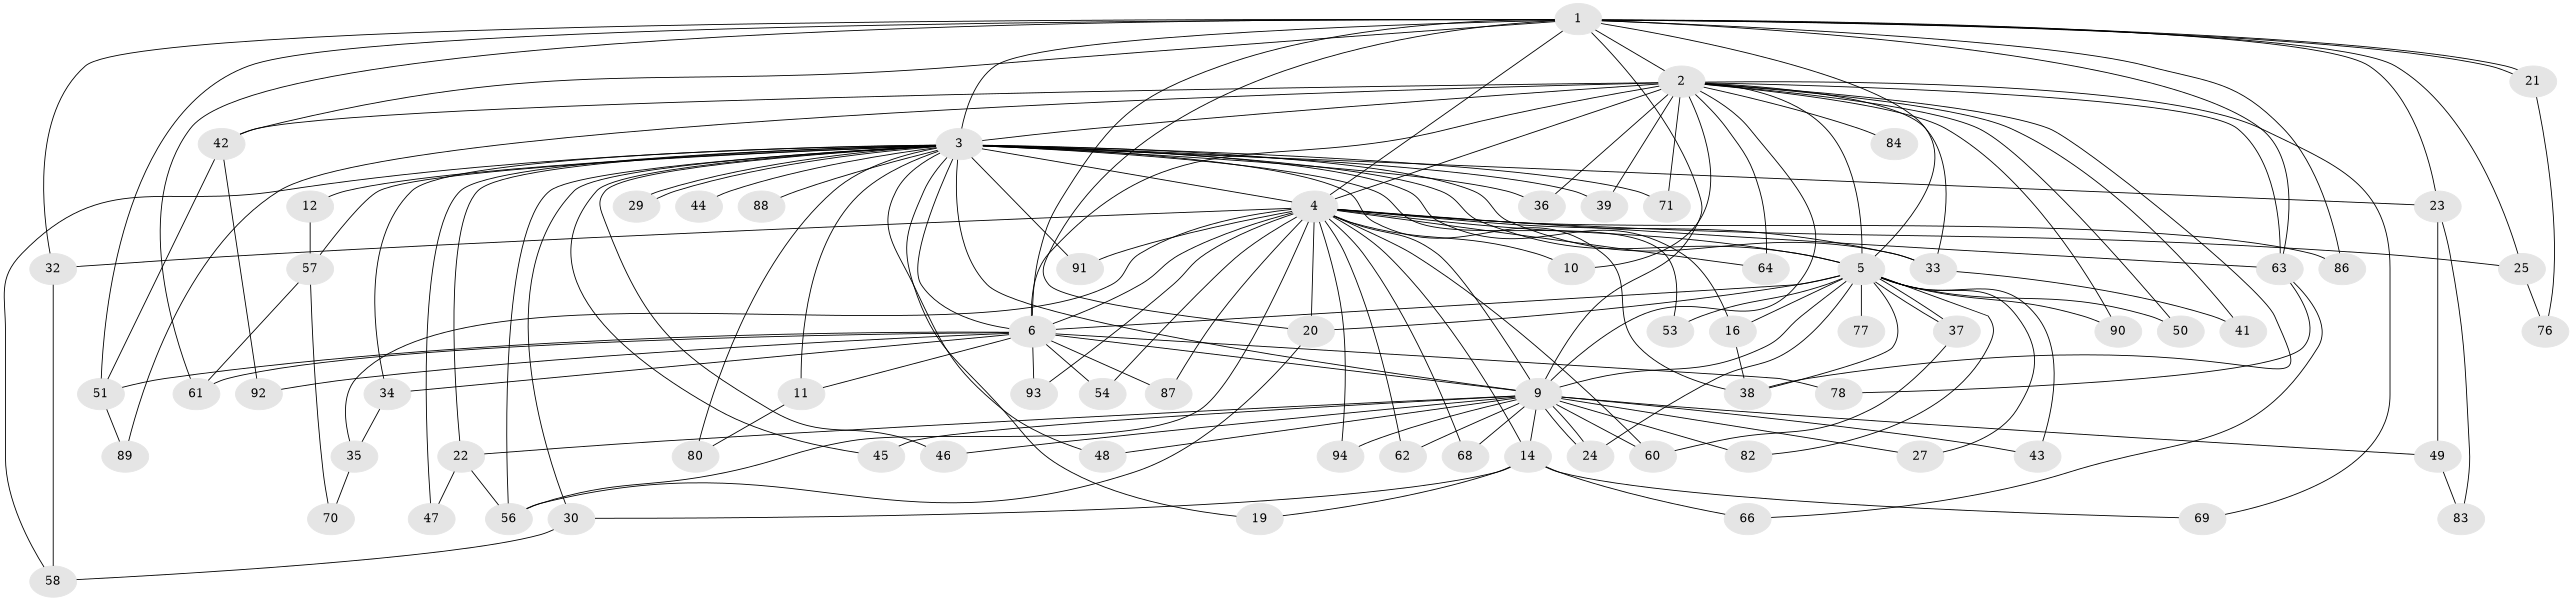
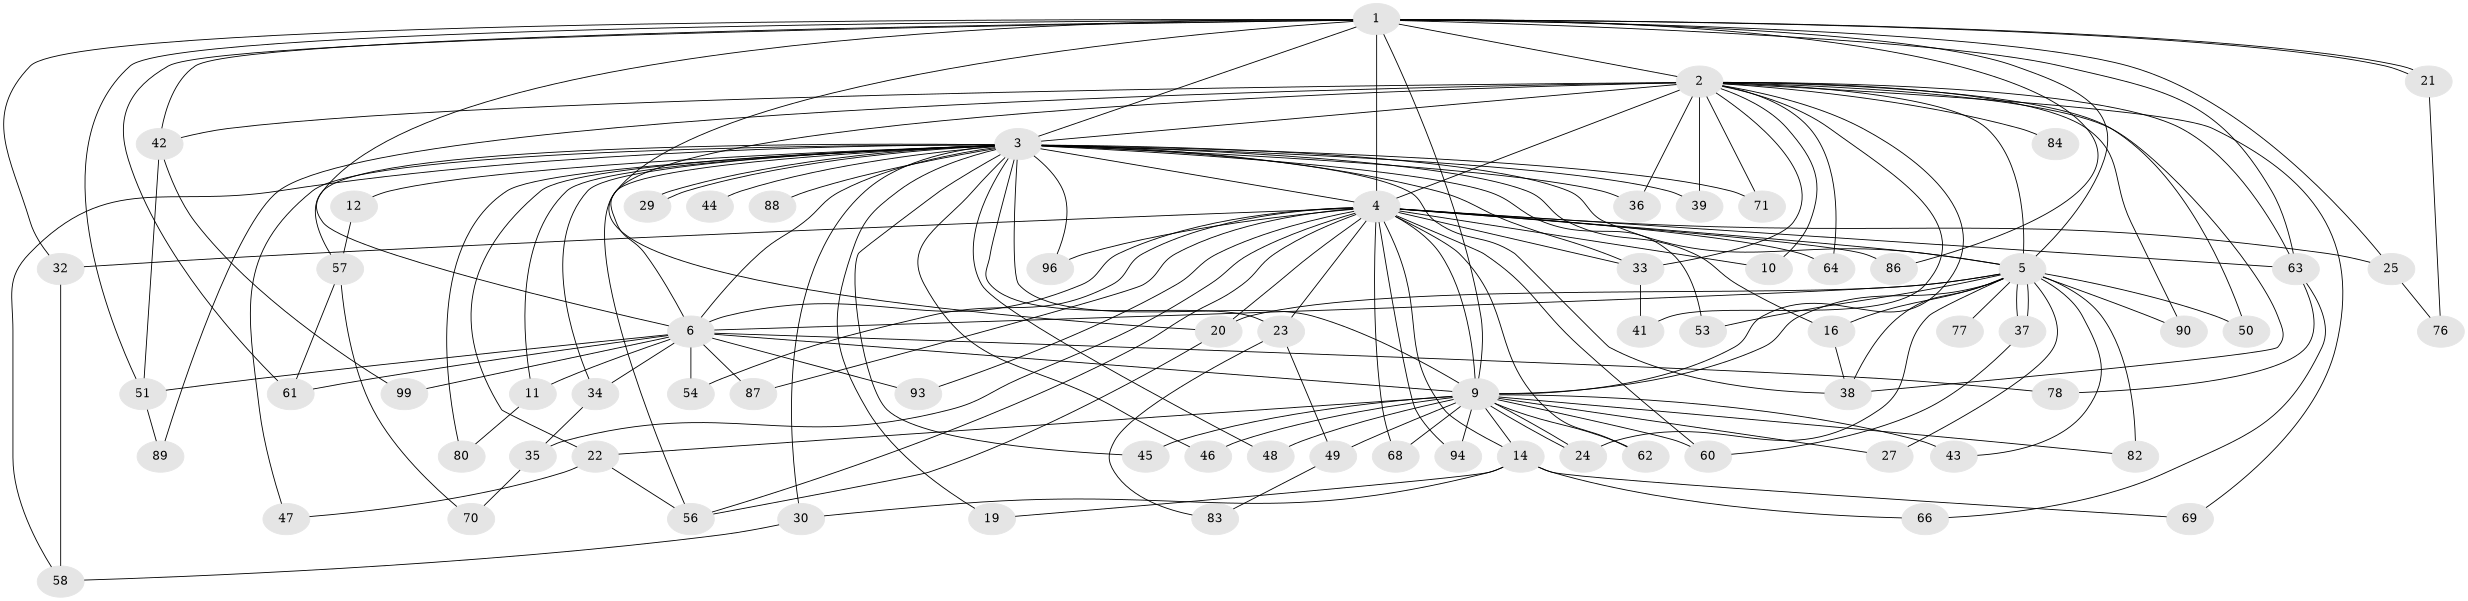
(2060, 29) -> (1329, 269)
(1080, 269) -> (1050, 269)
(259, 394) -> (404, 394)
